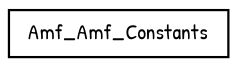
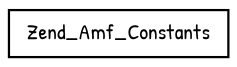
(119, 34) -> (119, 34)
